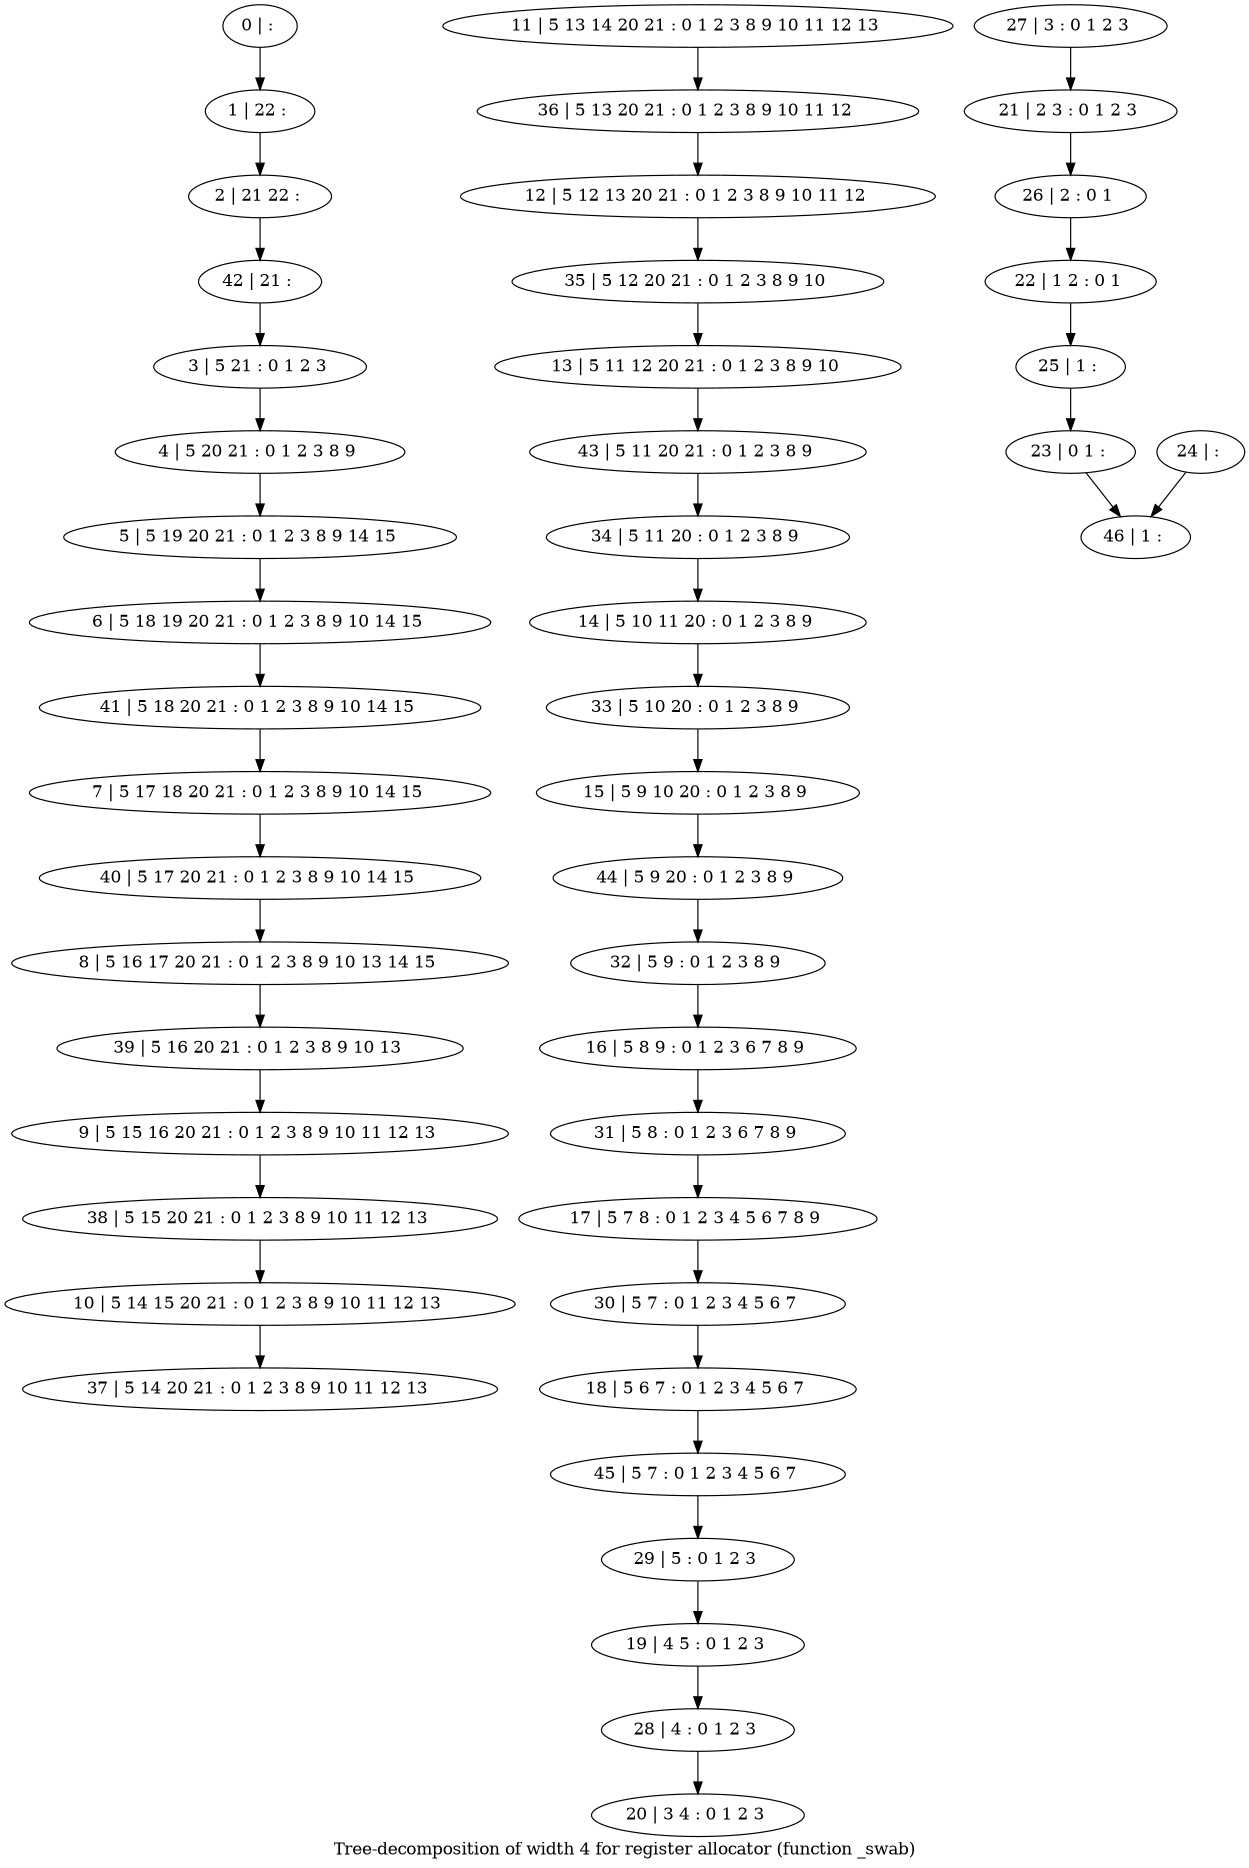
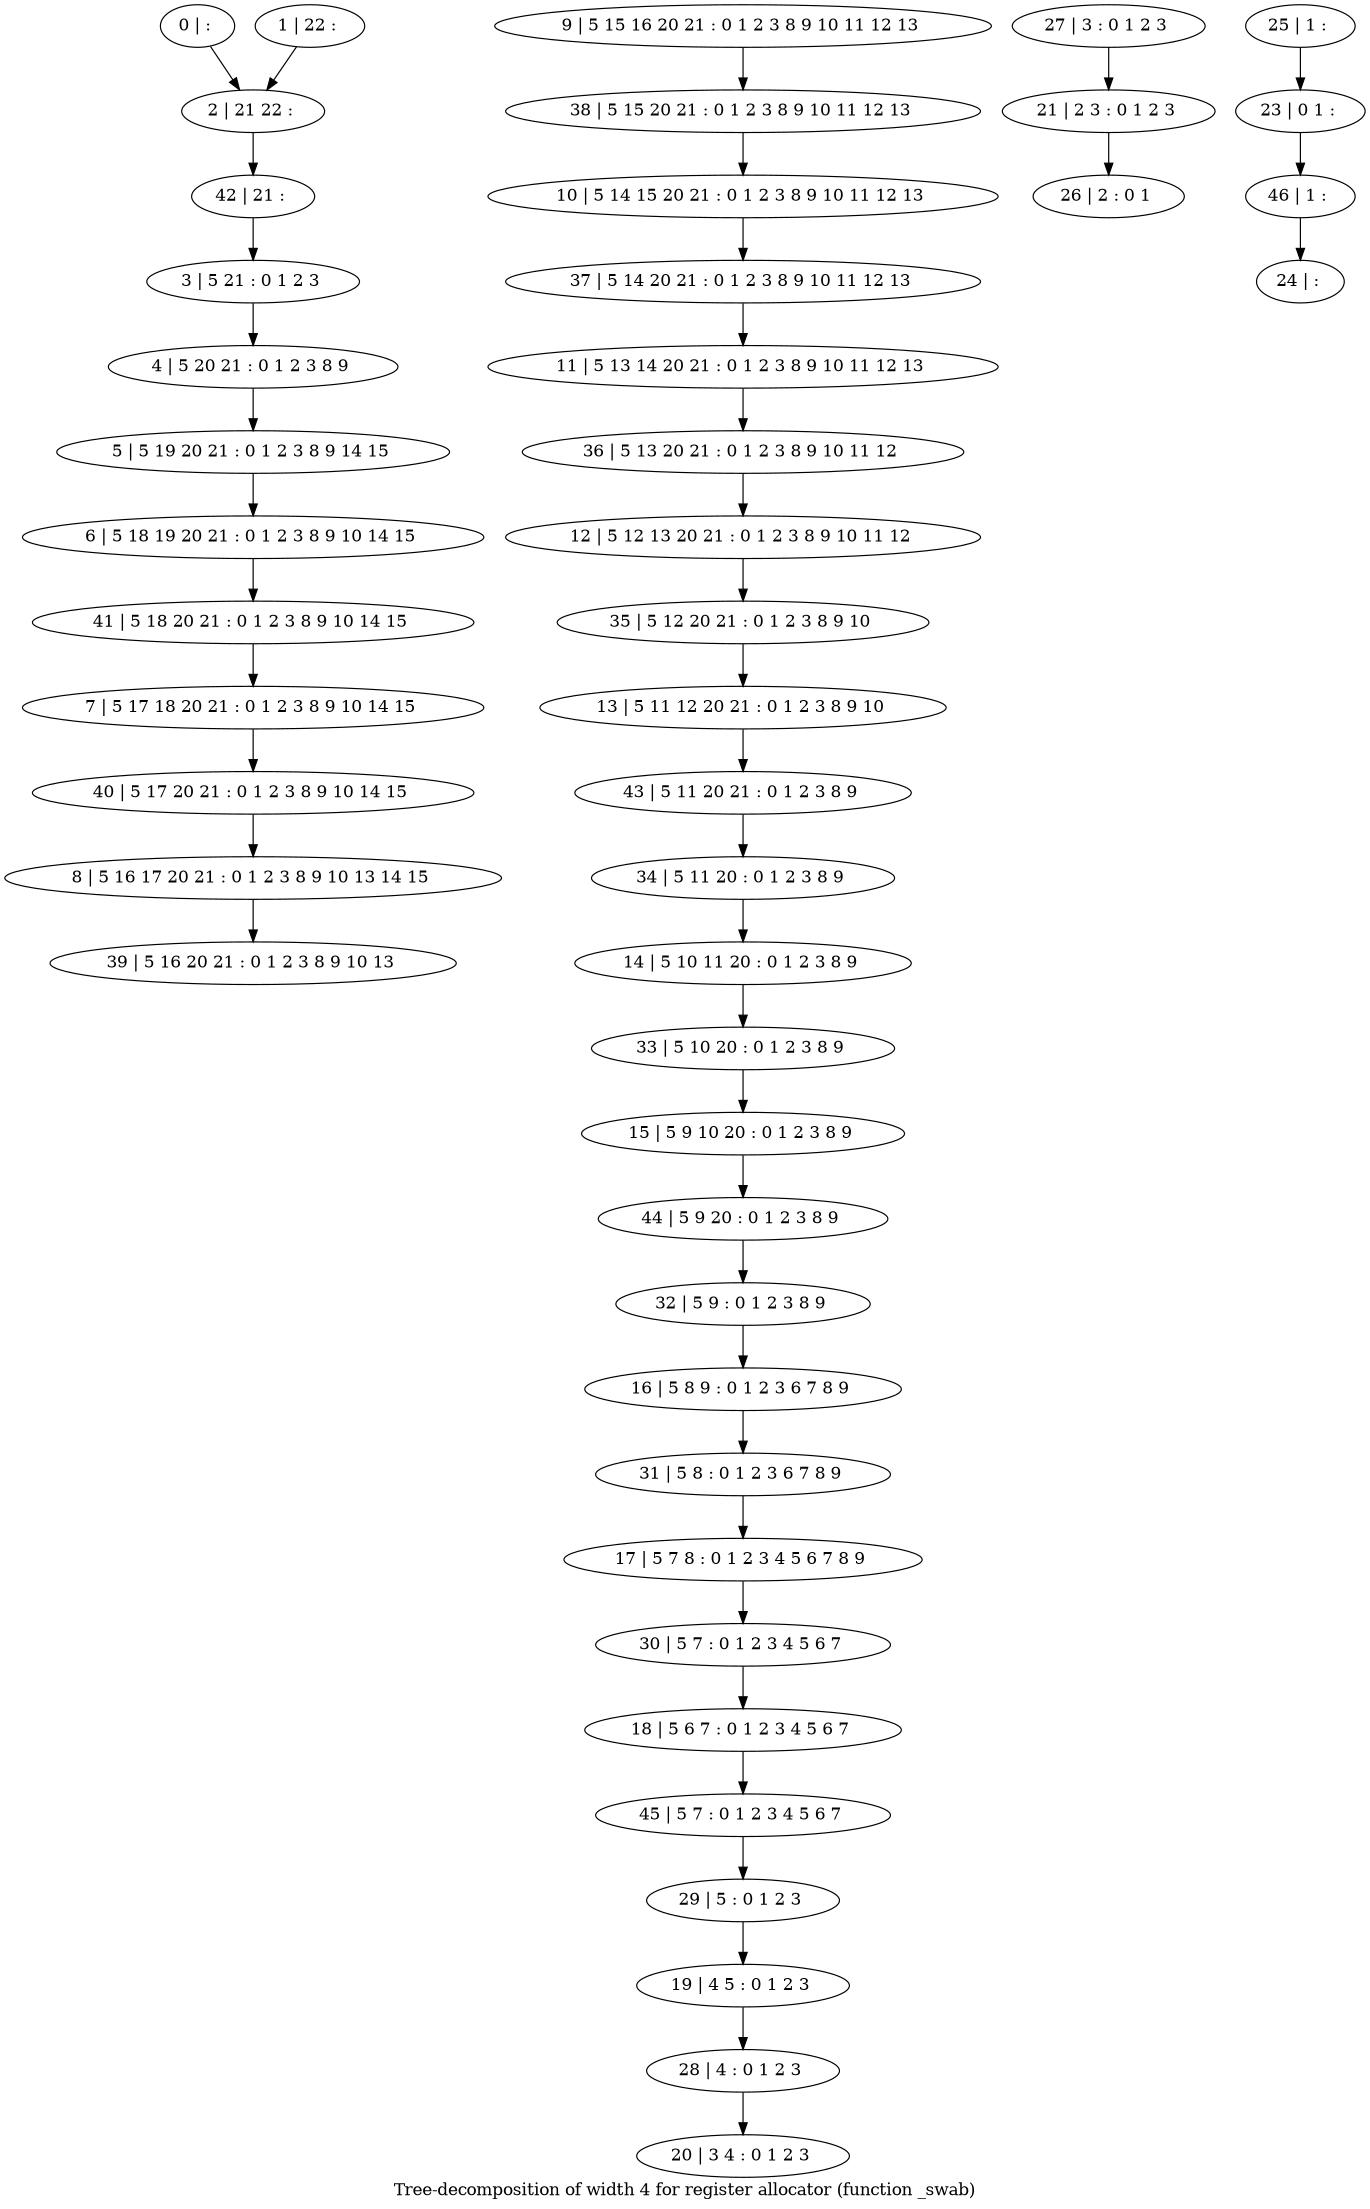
(260, 63) -> (222, 63)
(1071, 282) -> none
none -> (743, 318)
(1172, 490) -> (1300, 233)
(260, 1085) -> none
